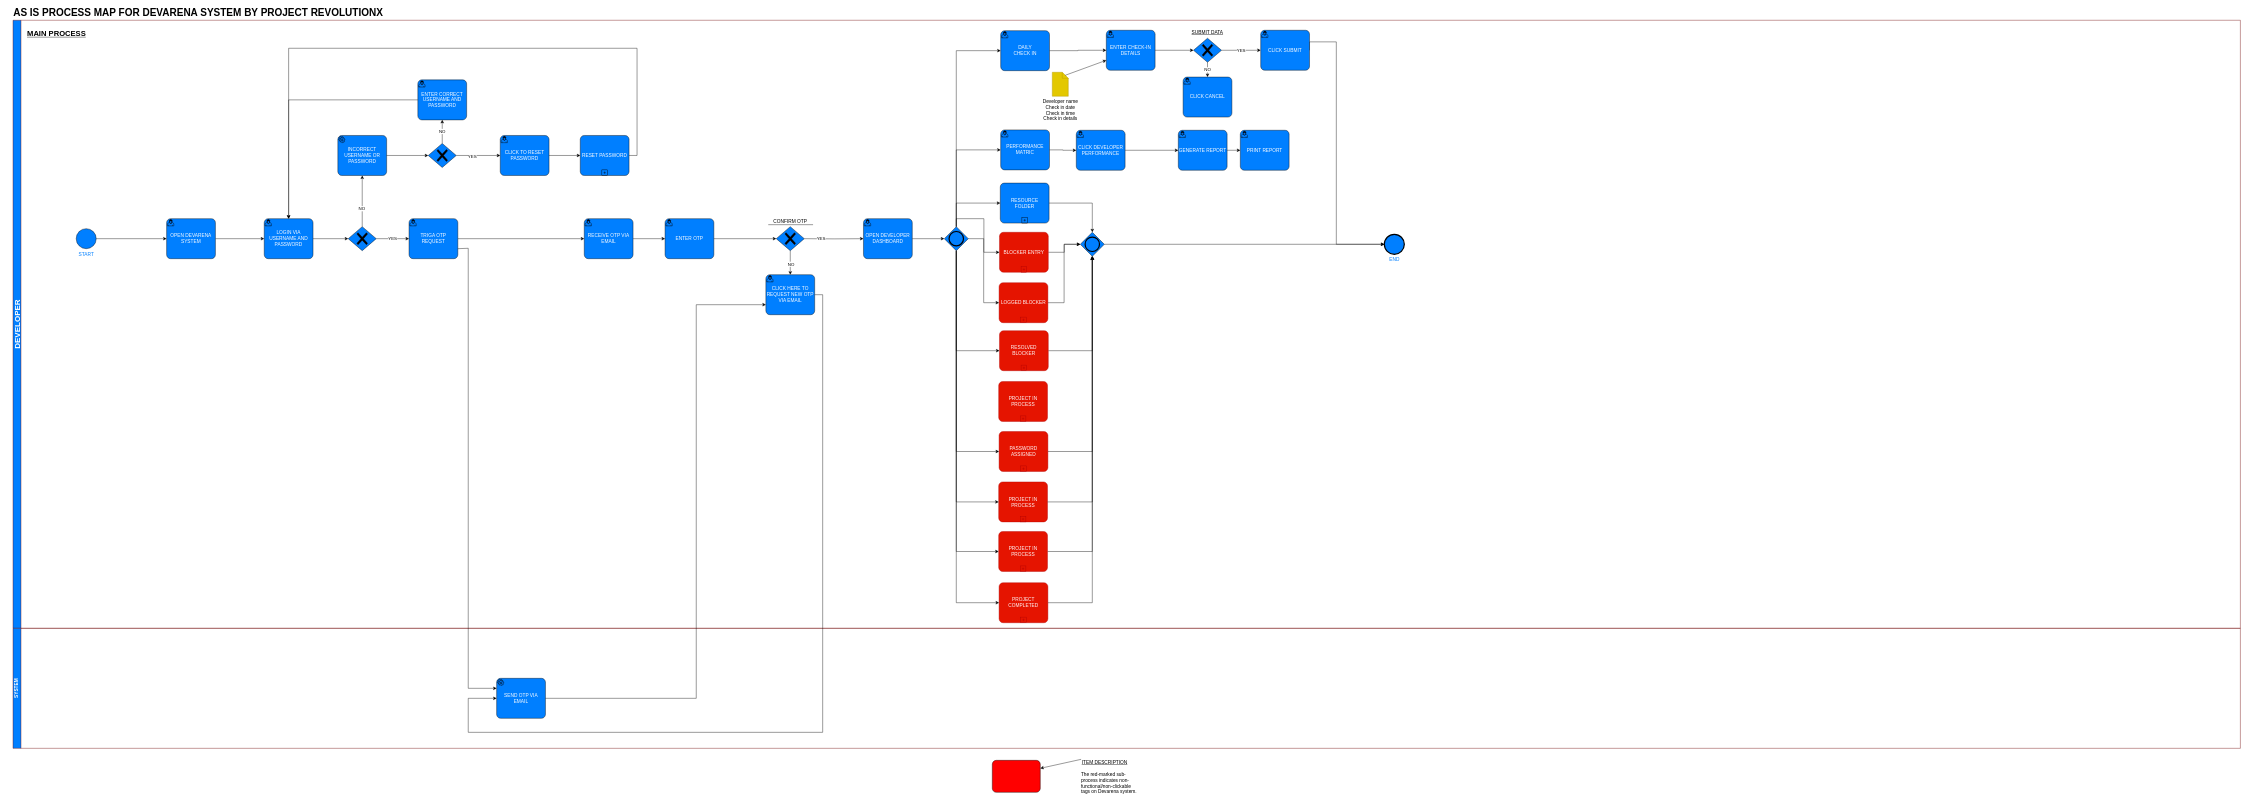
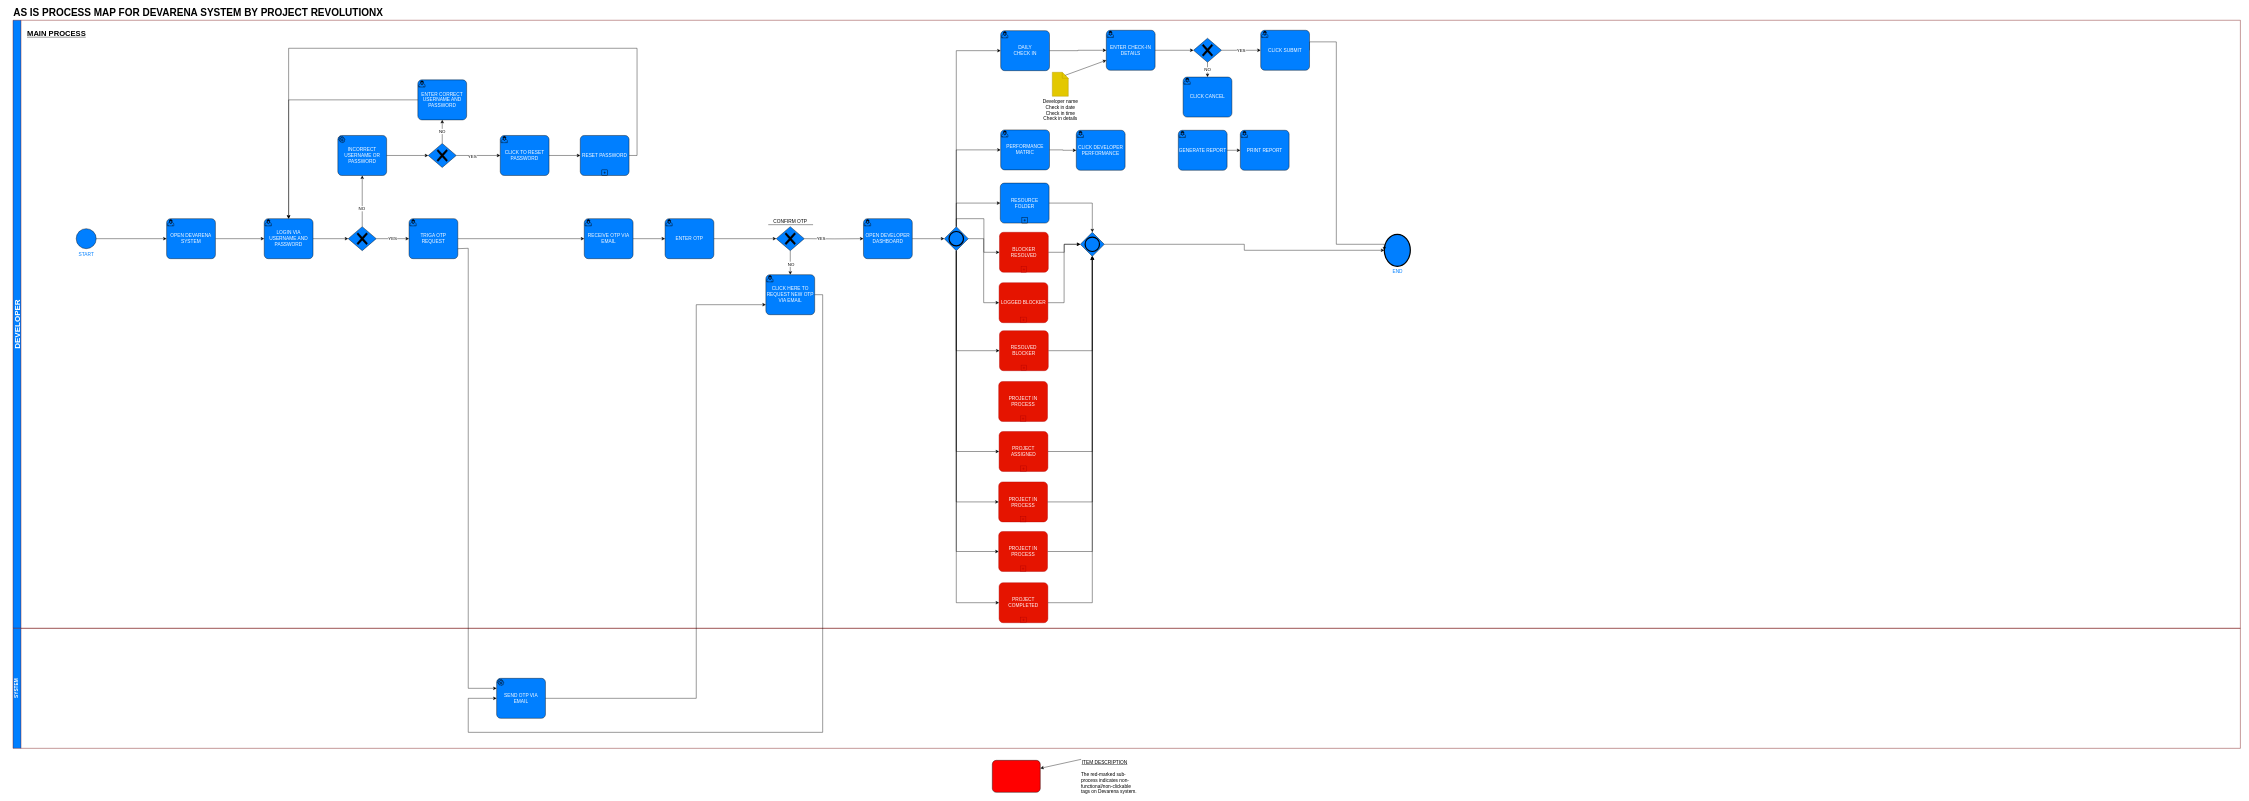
(1207, 32) -> none
(1174, 150) -> none
(1394, 244) -> (1397, 250)
(1024, 252) -> (1024, 252)
(1023, 451) -> (1023, 451)
